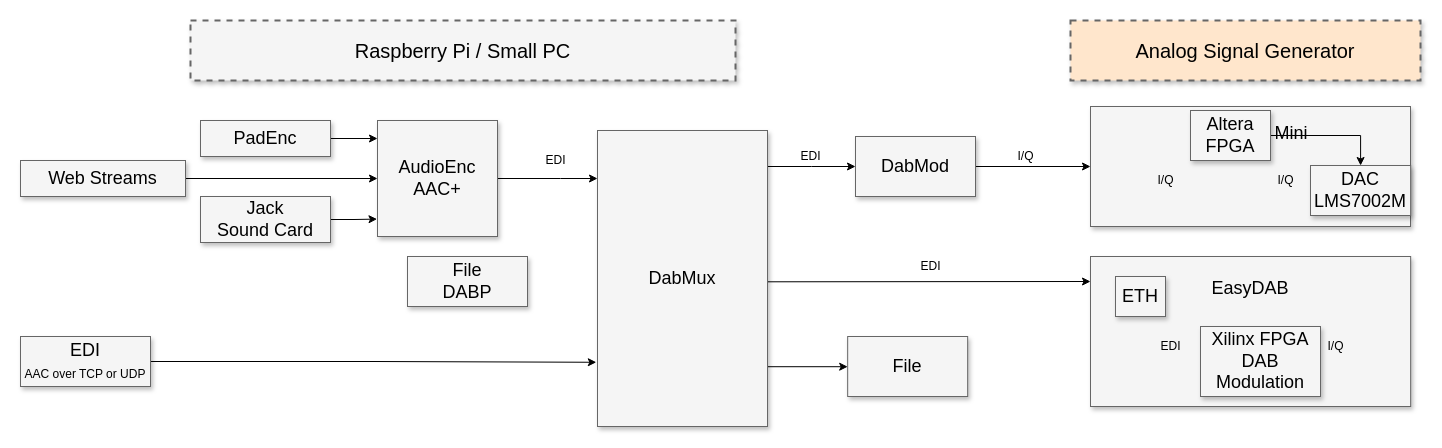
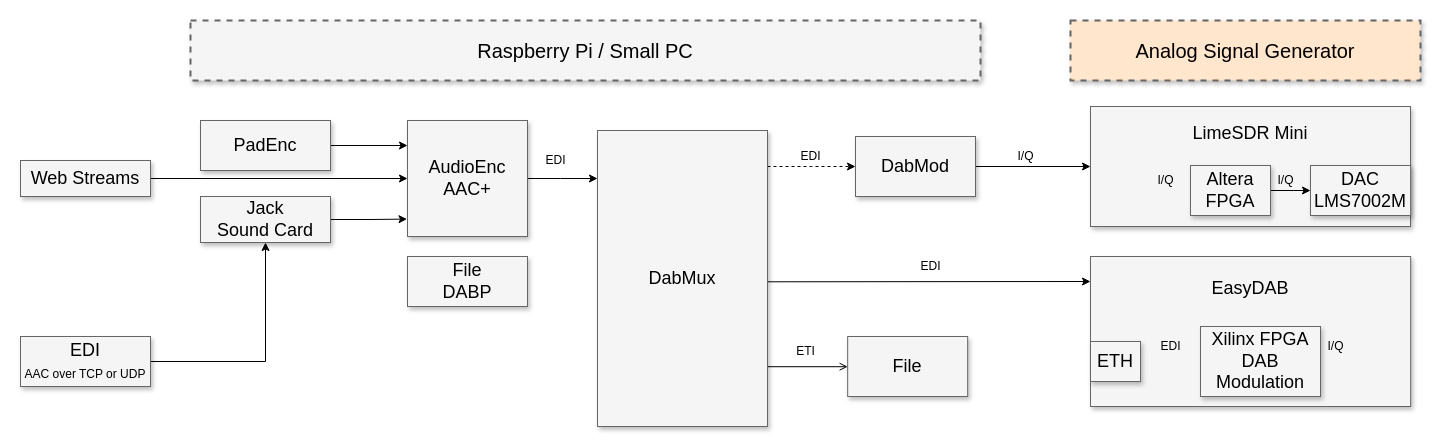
(463, 51) -> (586, 51)
(1231, 136) -> (1231, 191)
(266, 139) -> (266, 146)
(808, 167) -> (808, 167)
(103, 179) -> (86, 179)
(438, 179) -> (468, 179)
(1141, 297) -> (1116, 362)
none -> (806, 352)
(426, 362) -> (266, 306)
(839, 367) -> (841, 367)
